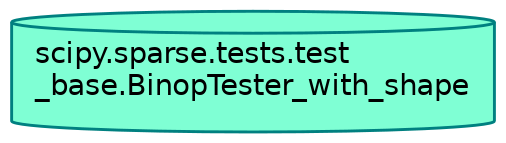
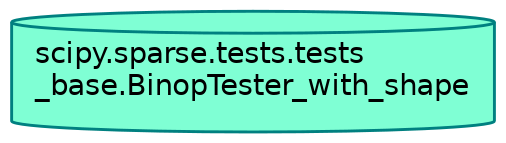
(253, 72) -> (253, 72)
